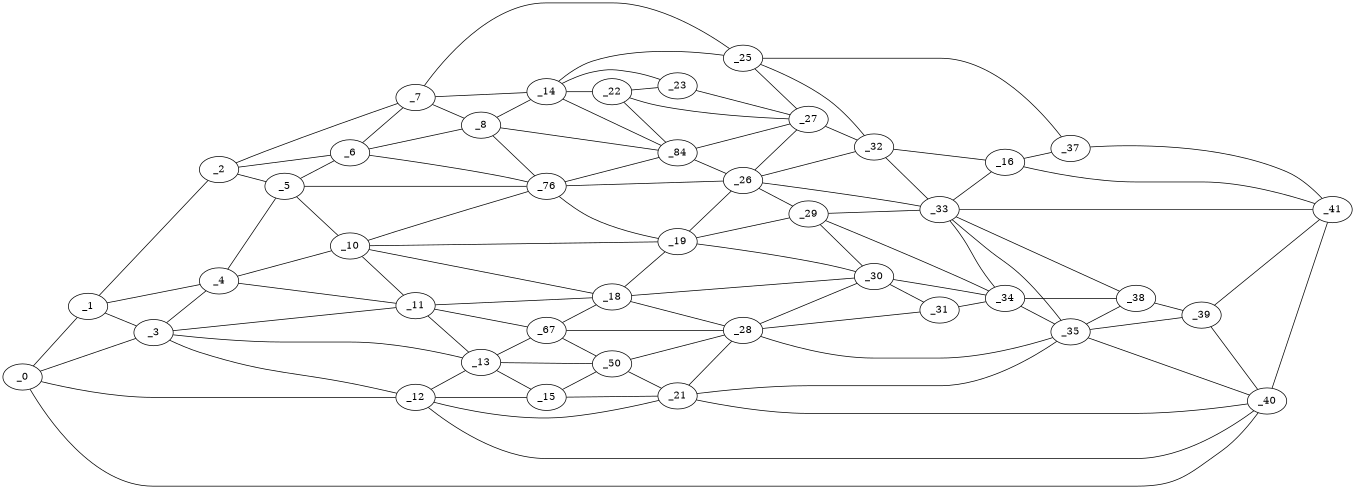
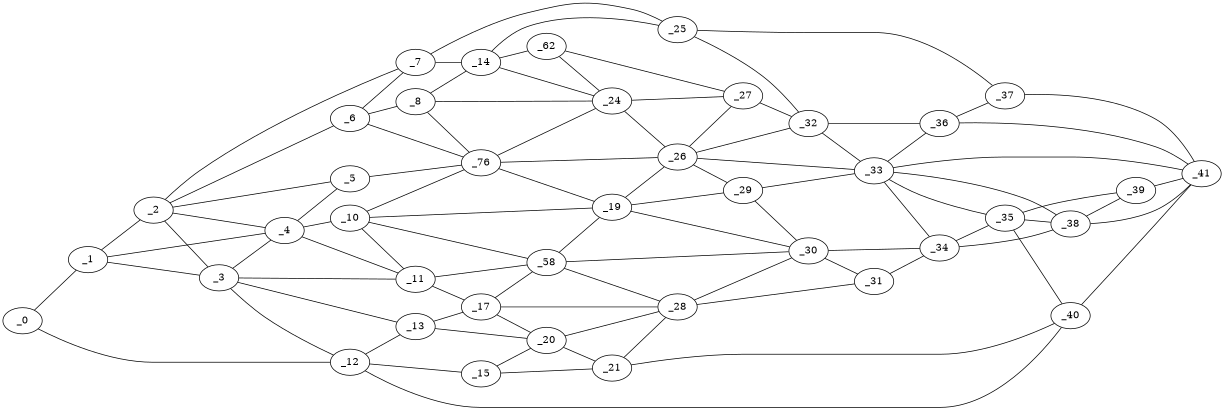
(678, 86) -> none
(776, 89) -> none
(612, 92) -> (547, 46)
(448, 111) -> none
(678, 153) -> (612, 101)
(1005, 162) -> (940, 124)
(317, 170) -> none
none -> (1145, 214)
(317, 216) -> none
none -> (219, 220)
(908, 255) -> none
(612, 297) -> (547, 263)
(547, 330) -> (481, 307)
(448, 334) -> none
(88, 355) -> (183, 240)
(907, 358) -> none
(1234, 358) -> none
(612, 364) -> (547, 340)
(514, 380) -> none
(882, 386) -> none
(547, 418) -> none
(637, 486) -> none
